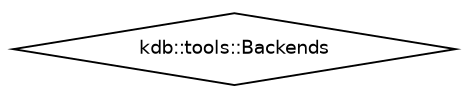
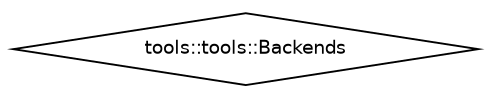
(234, 49) -> (246, 49)
